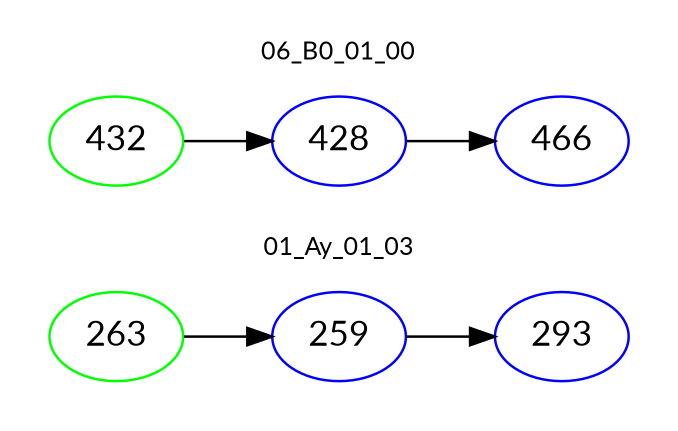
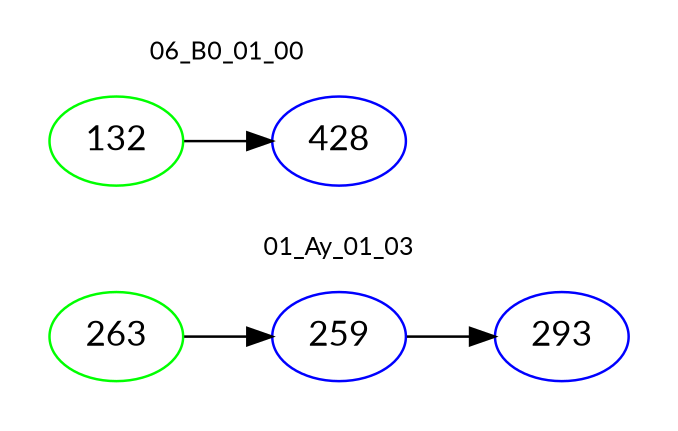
(116, 141) -> (116, 141)
(562, 141) -> none
